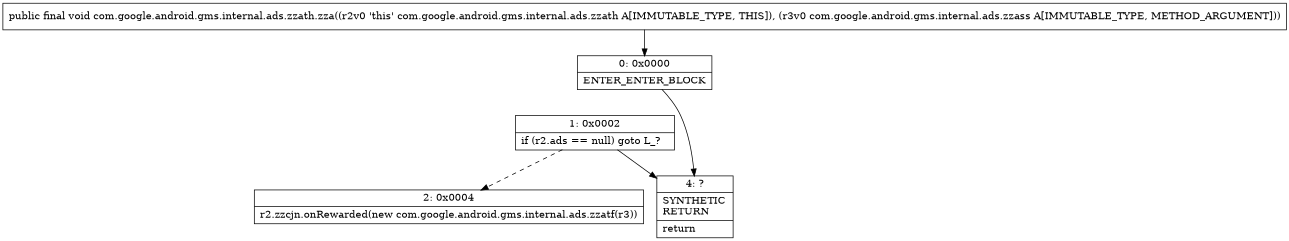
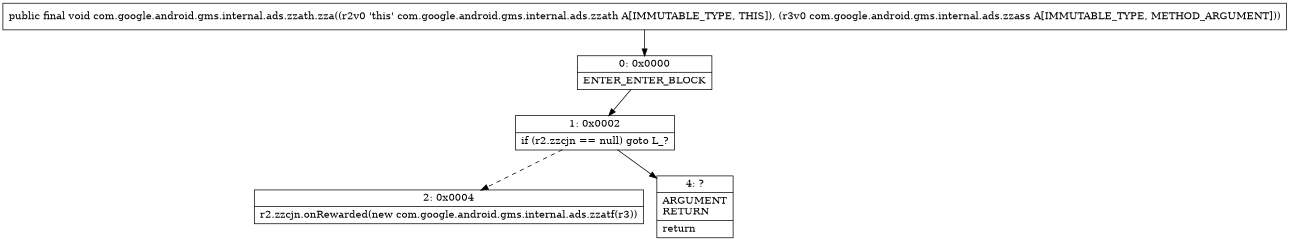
(685, 126) -> (622, 100)
(591, 141) -> (595, 141)
(694, 201) -> (695, 201)
